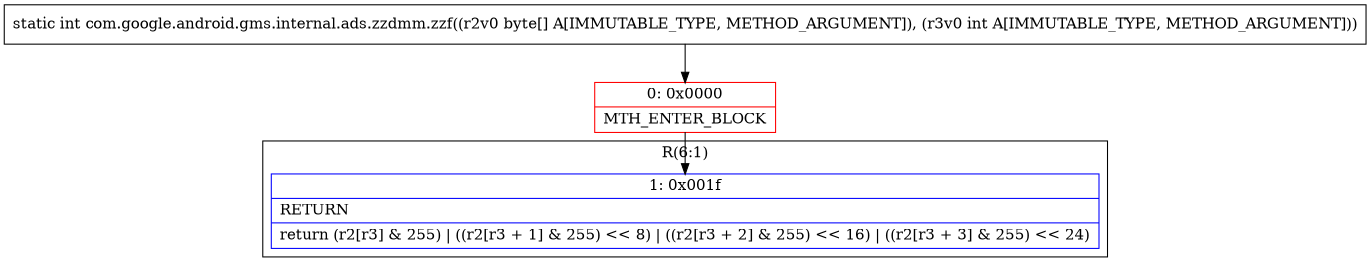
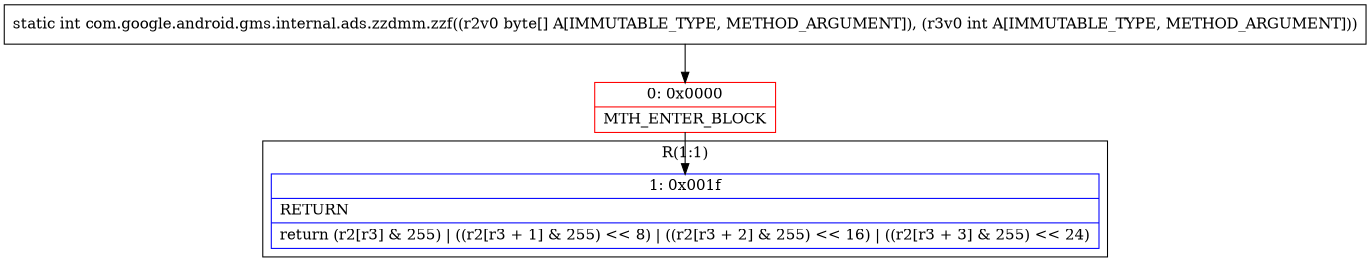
(685, 153) -> (685, 153)
